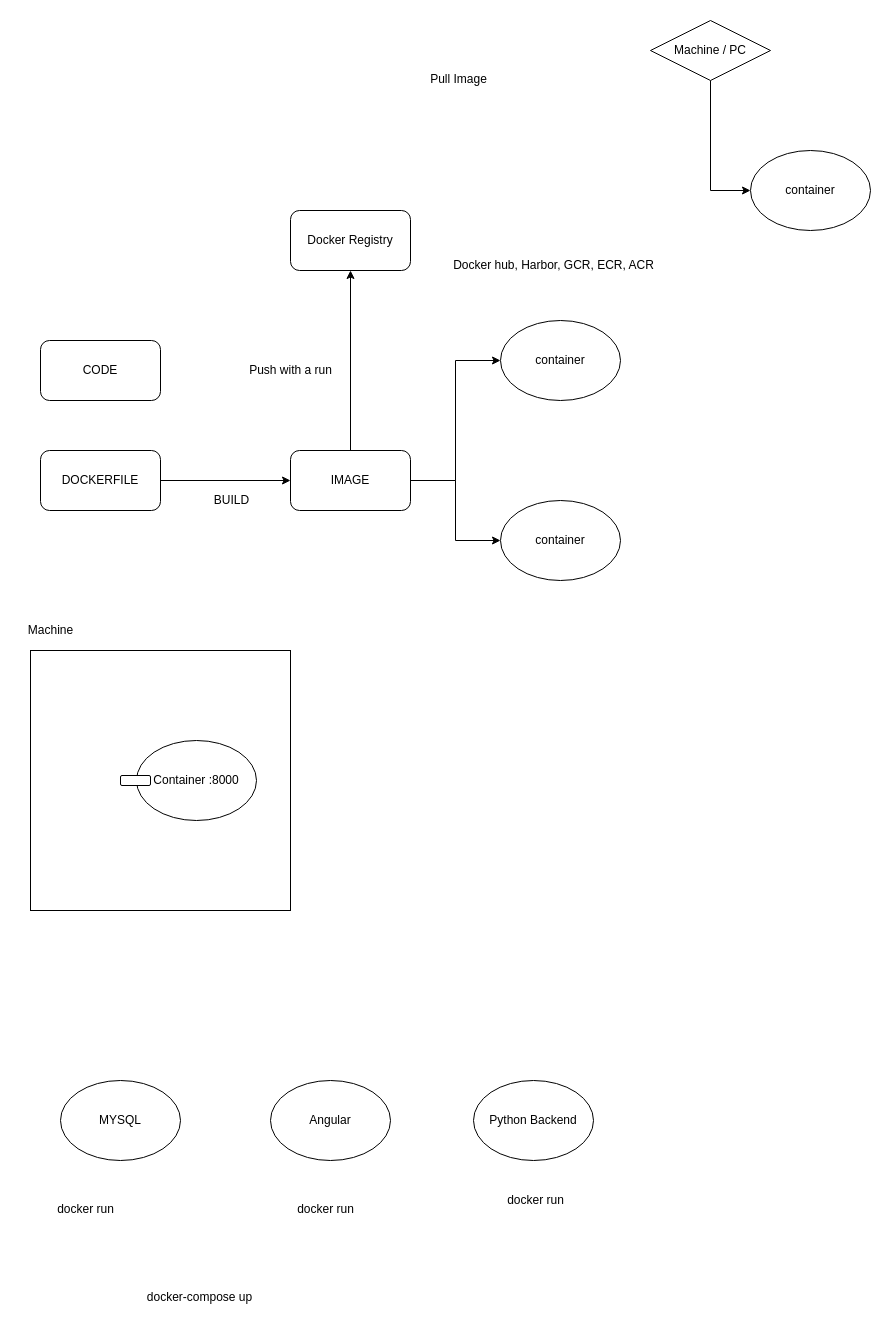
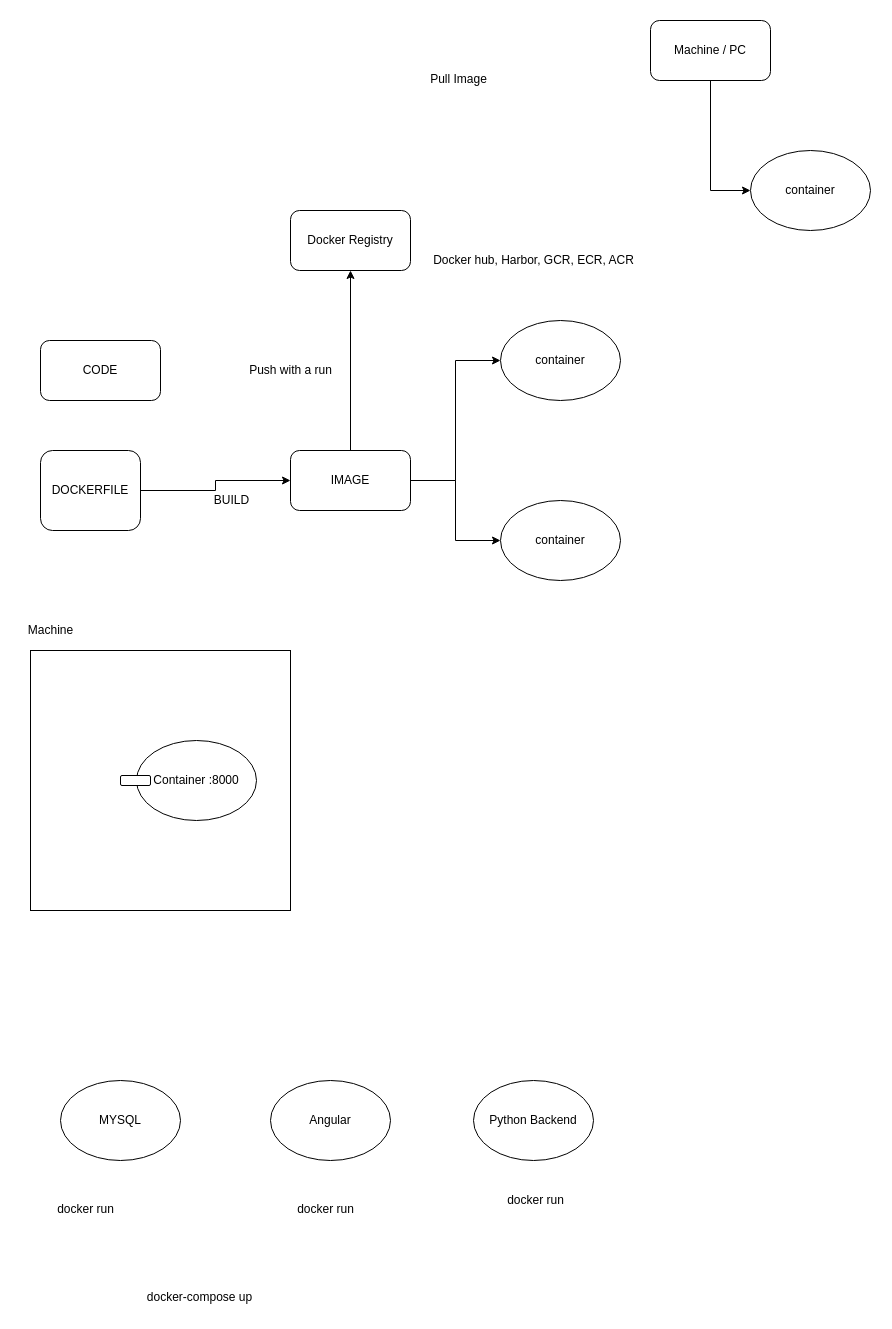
(711, 51) -> (711, 51)
(554, 266) -> (534, 261)
(101, 481) -> (91, 491)
